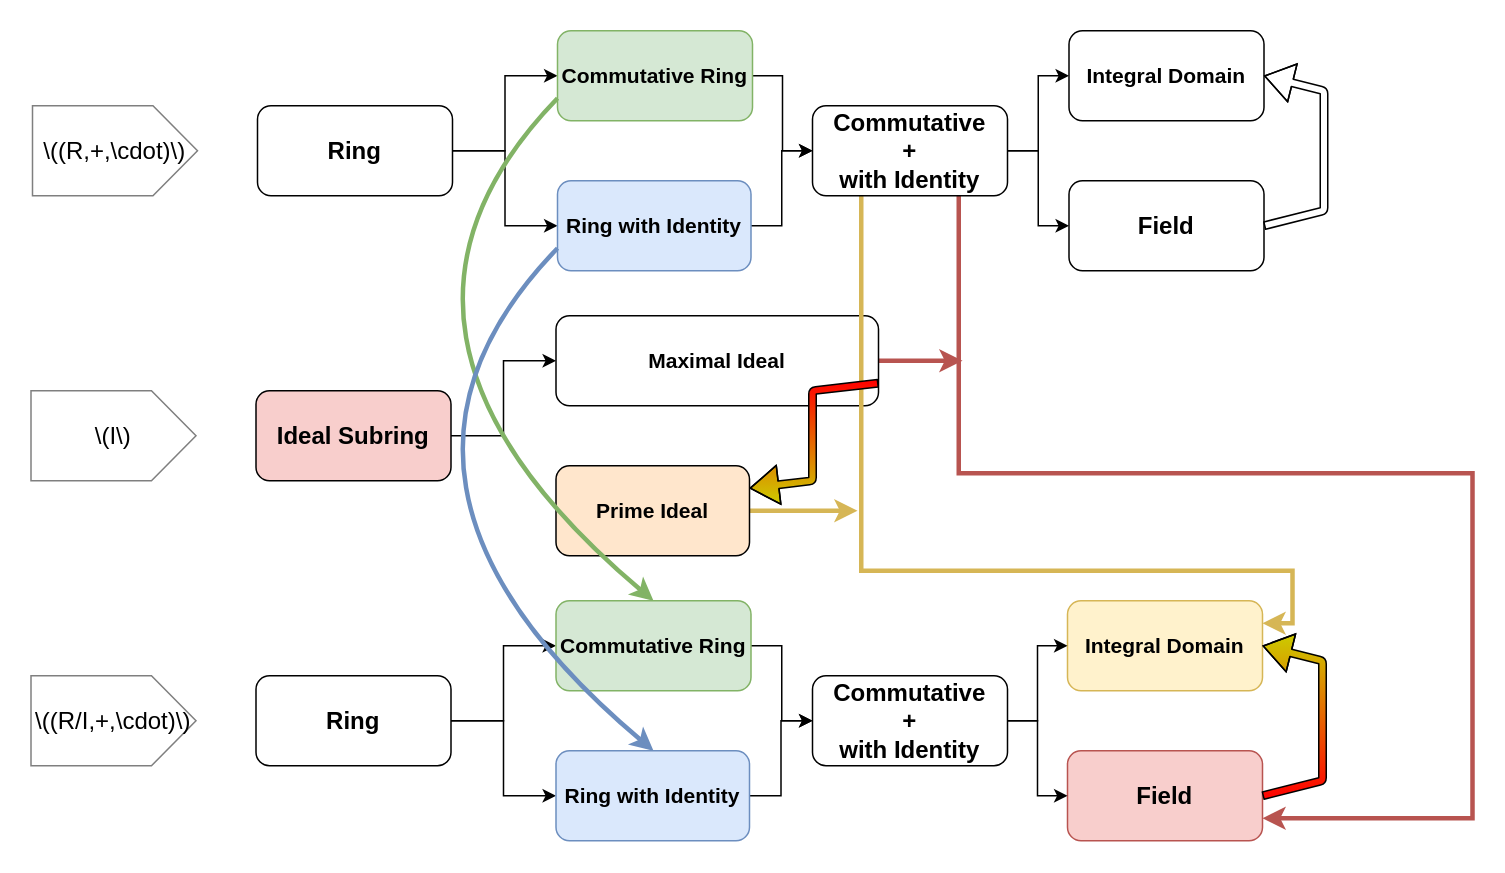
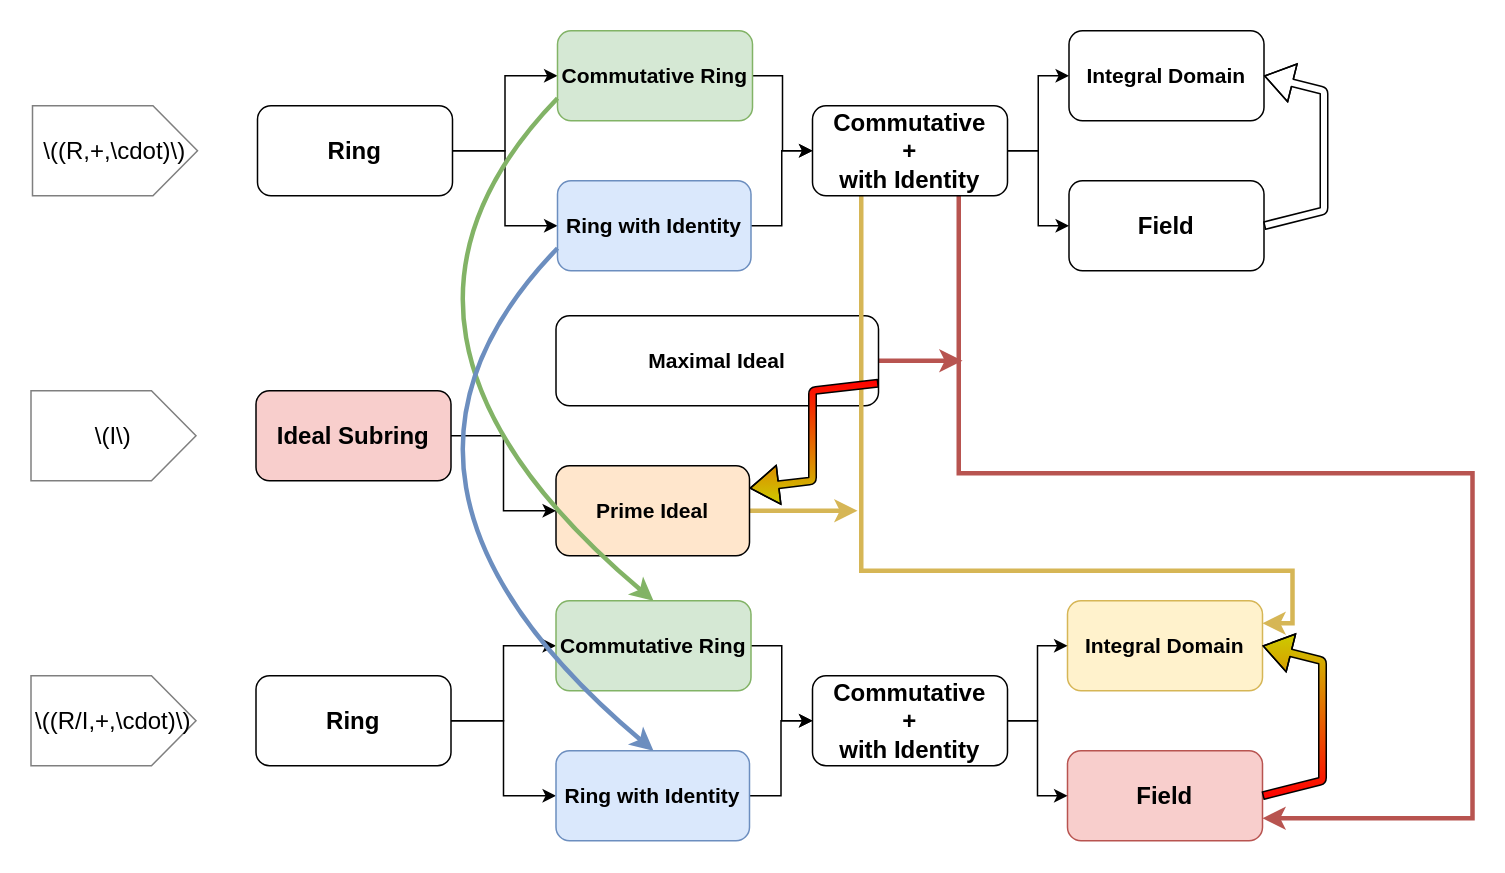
(503, 375) -> none
none -> (503, 496)
